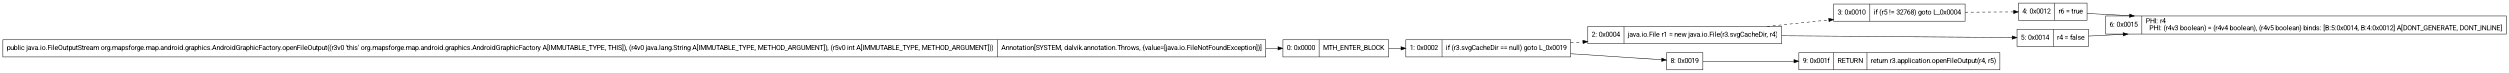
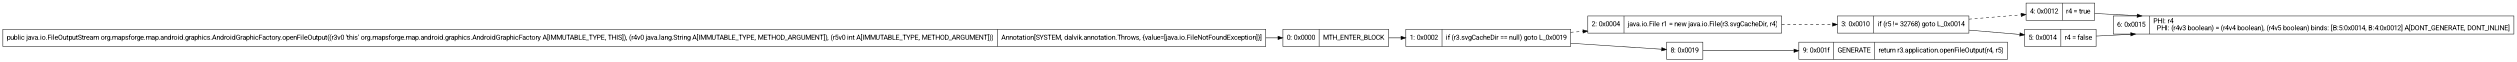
(2071, 11) -> (2078, 11)
(1917, 12) -> (1921, 24)
(1897, 37) -> (1994, 32)
(1850, 61) -> (1854, 50)
